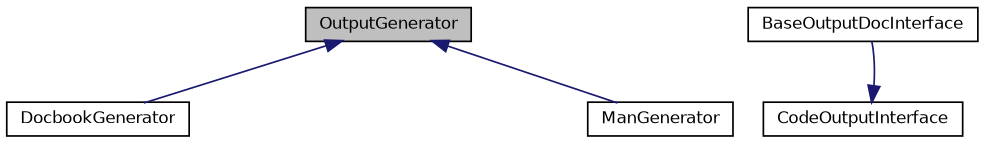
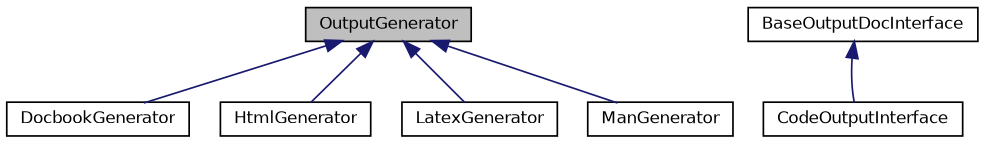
(874, 63) -> (852, 80)
none -> (296, 119)
none -> (480, 119)
